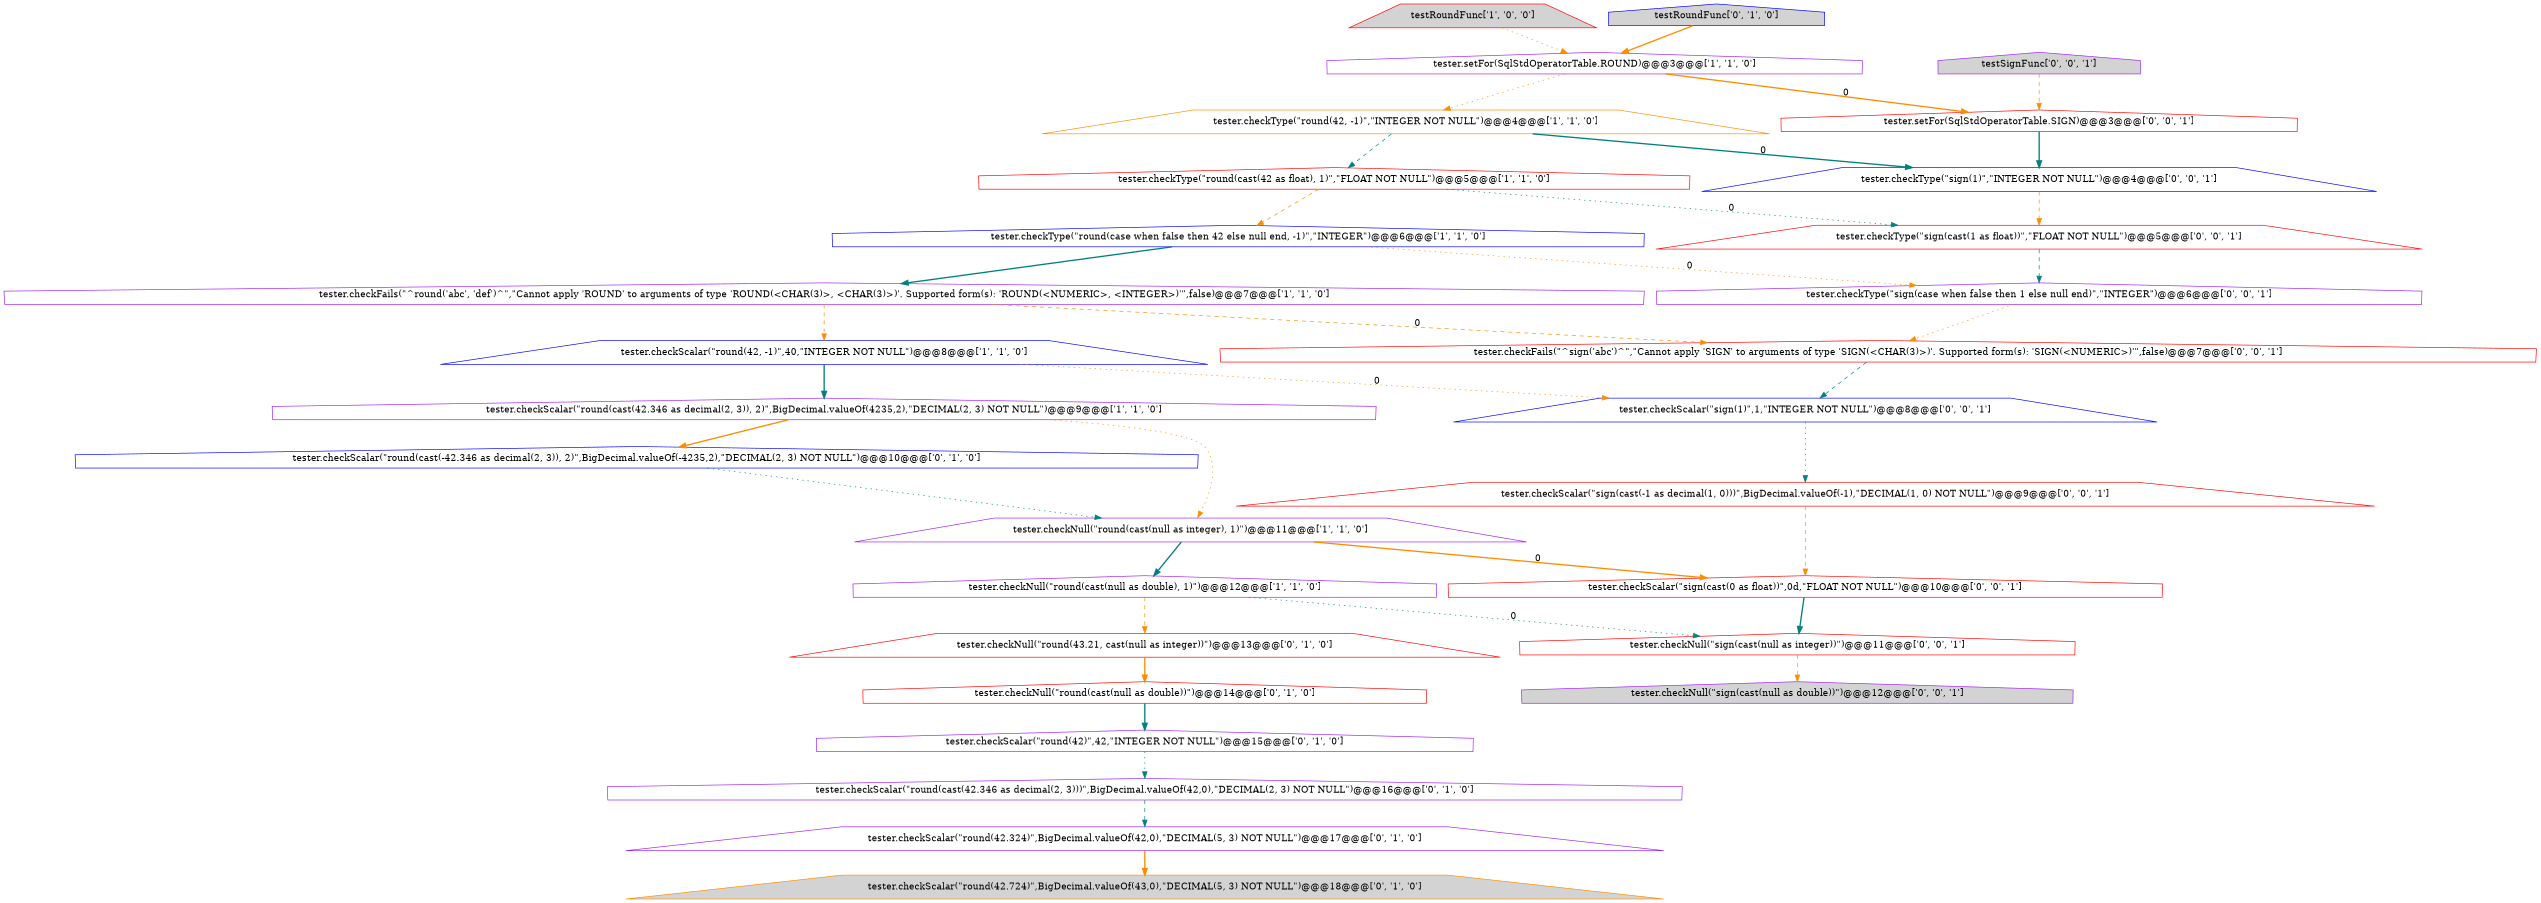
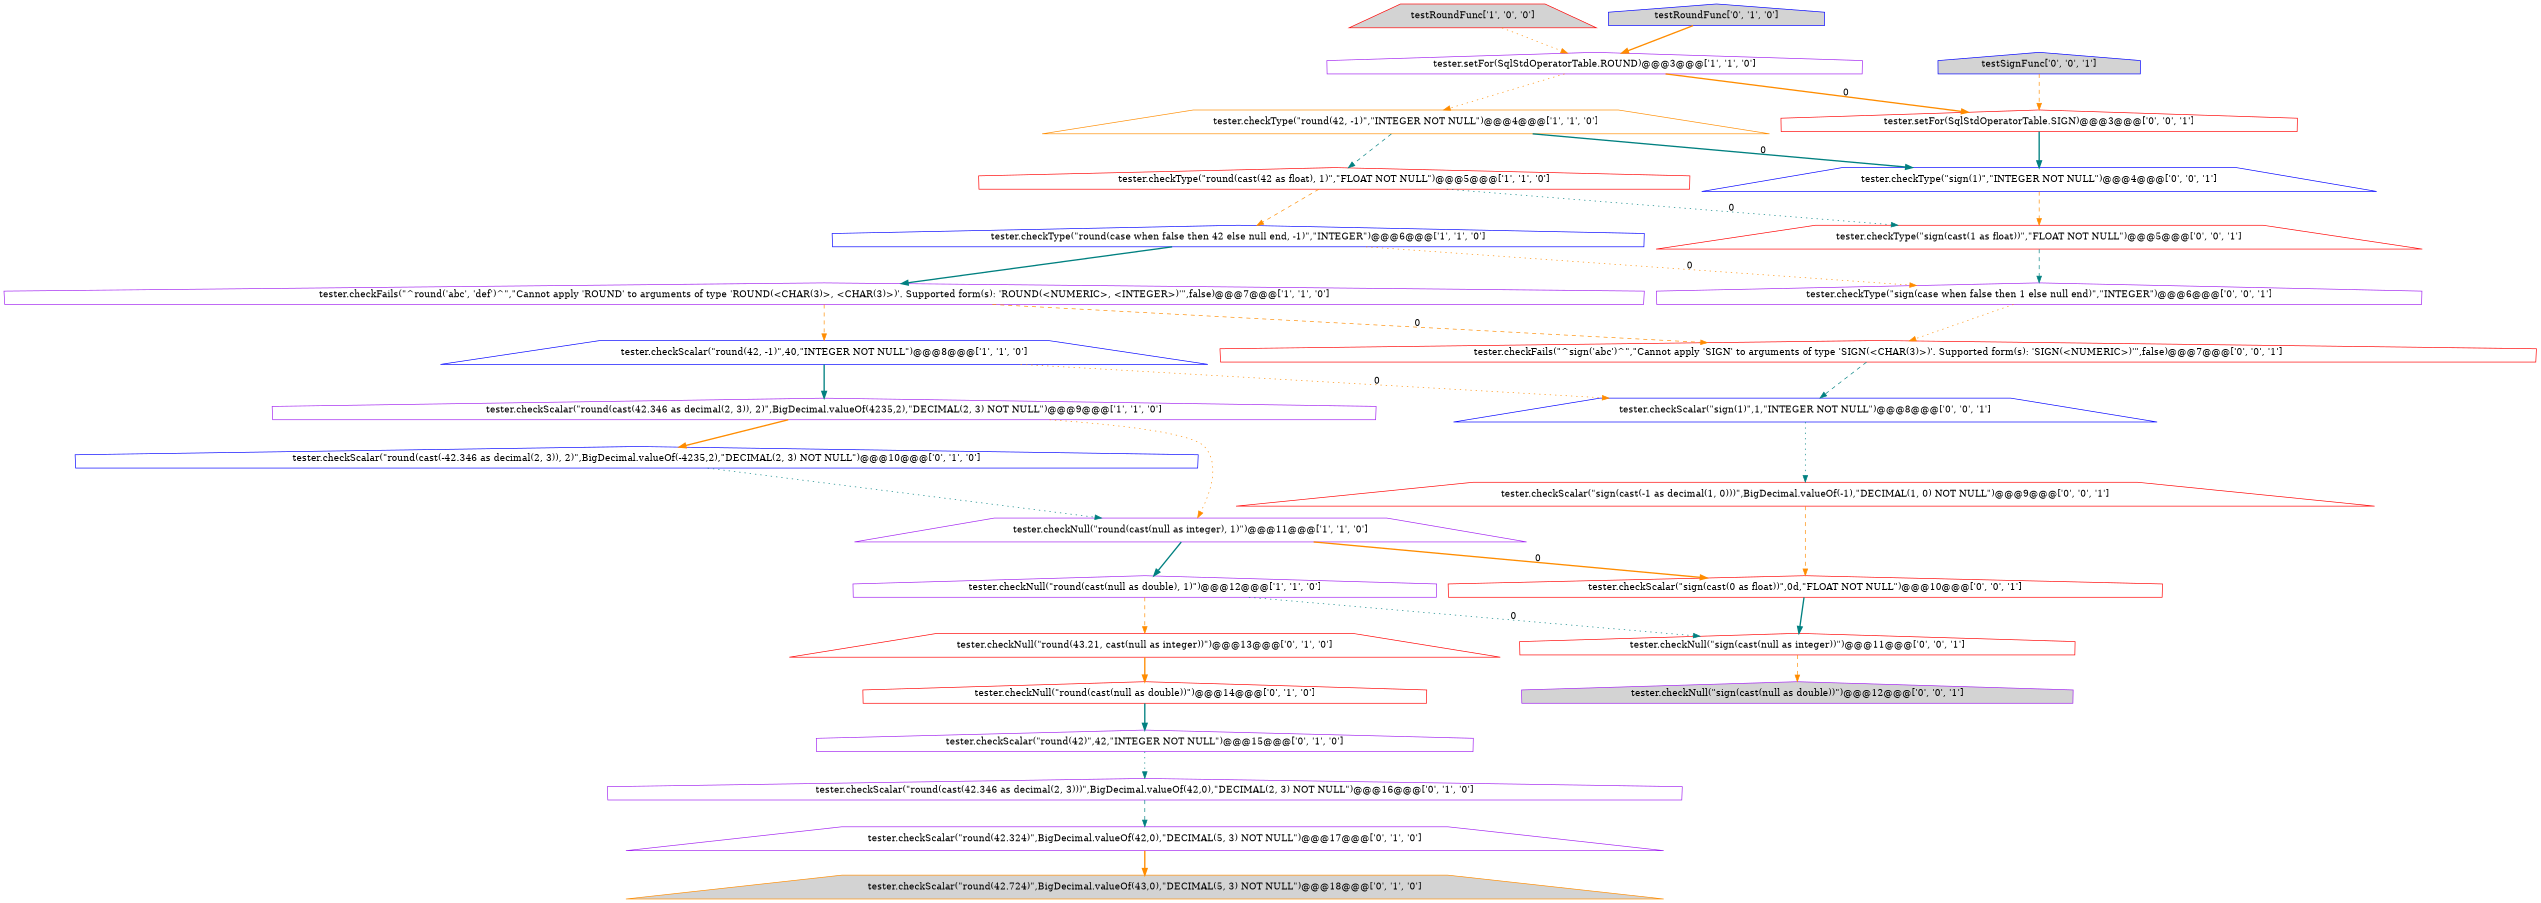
(2039, 64) -> (2039, 64)
